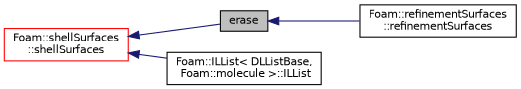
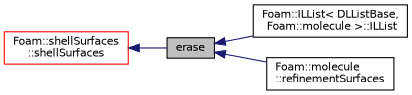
(438, 21) -> (330, 74)
(153, 56) -> (239, 39)
